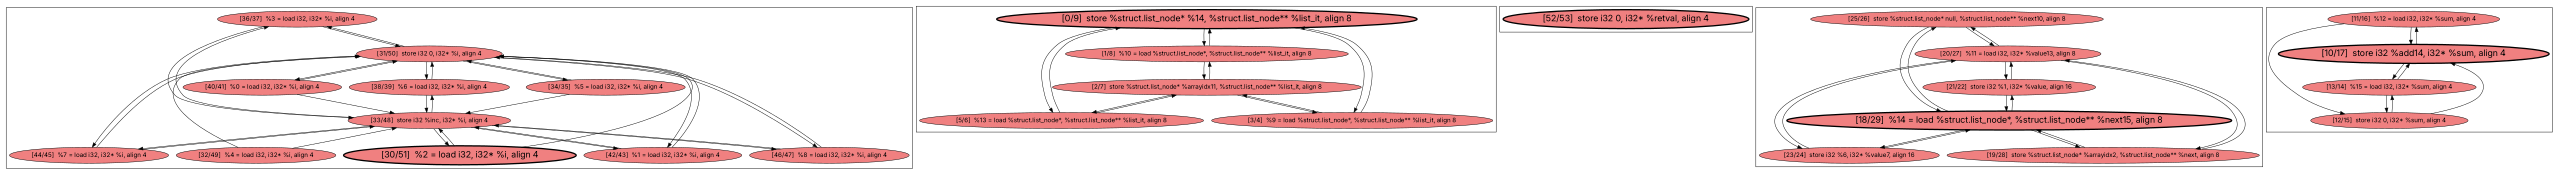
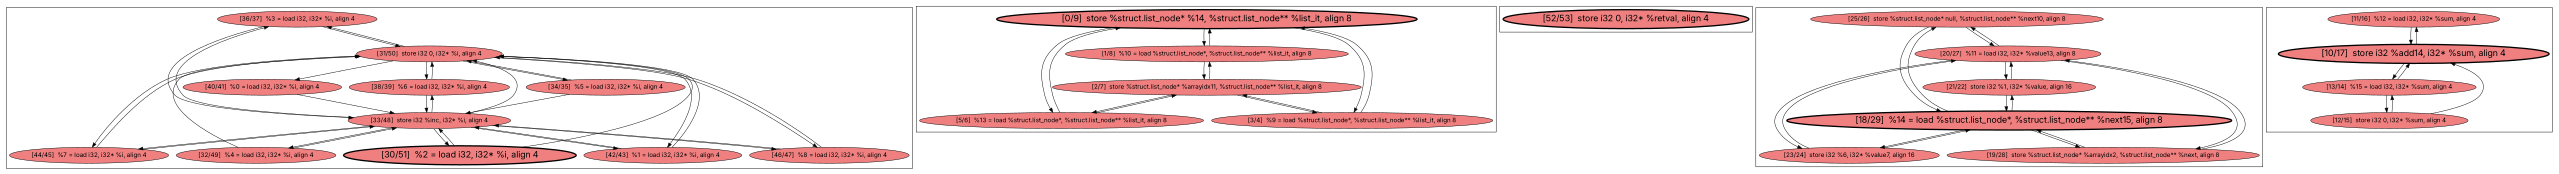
(2269, 61) -> none
(346, 71) -> (516, 91)
none -> (343, 137)
